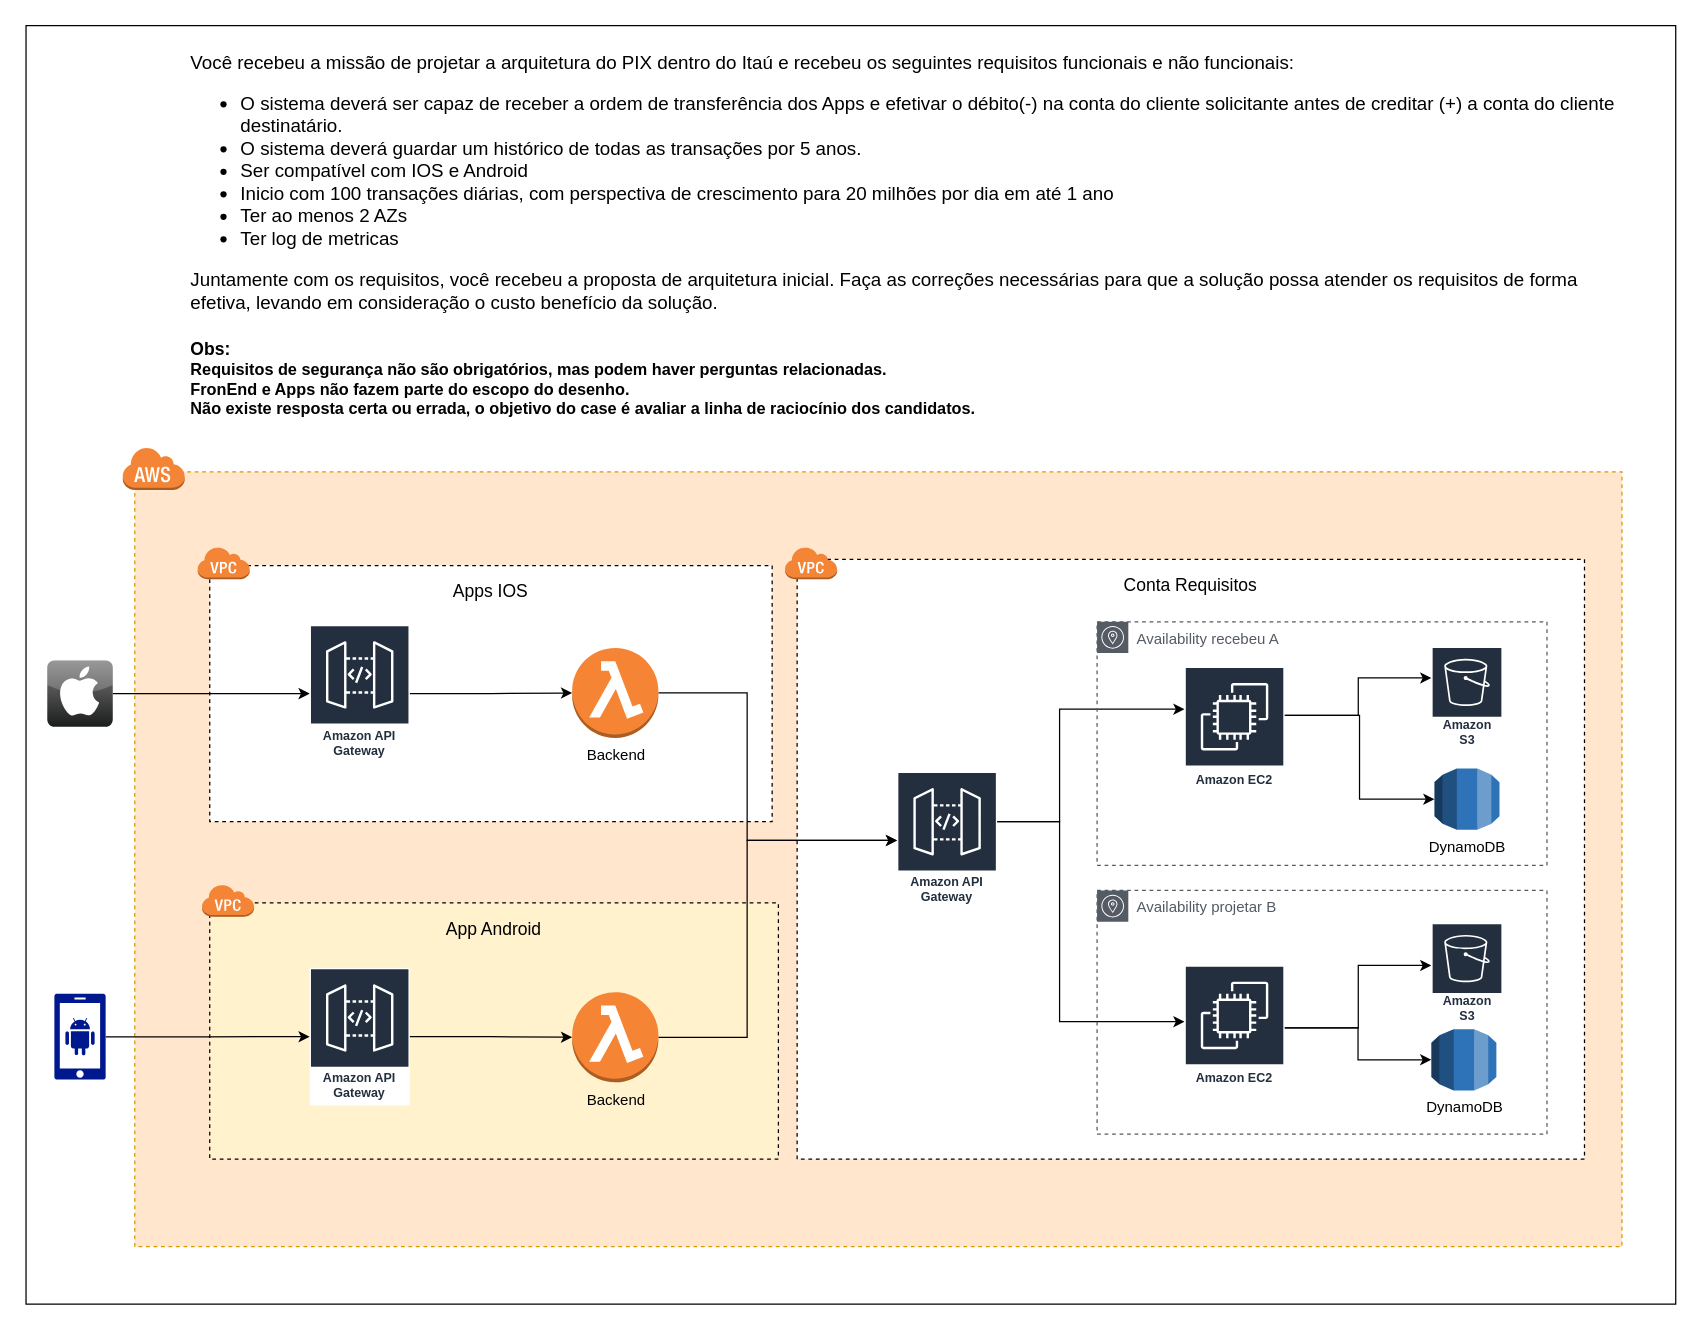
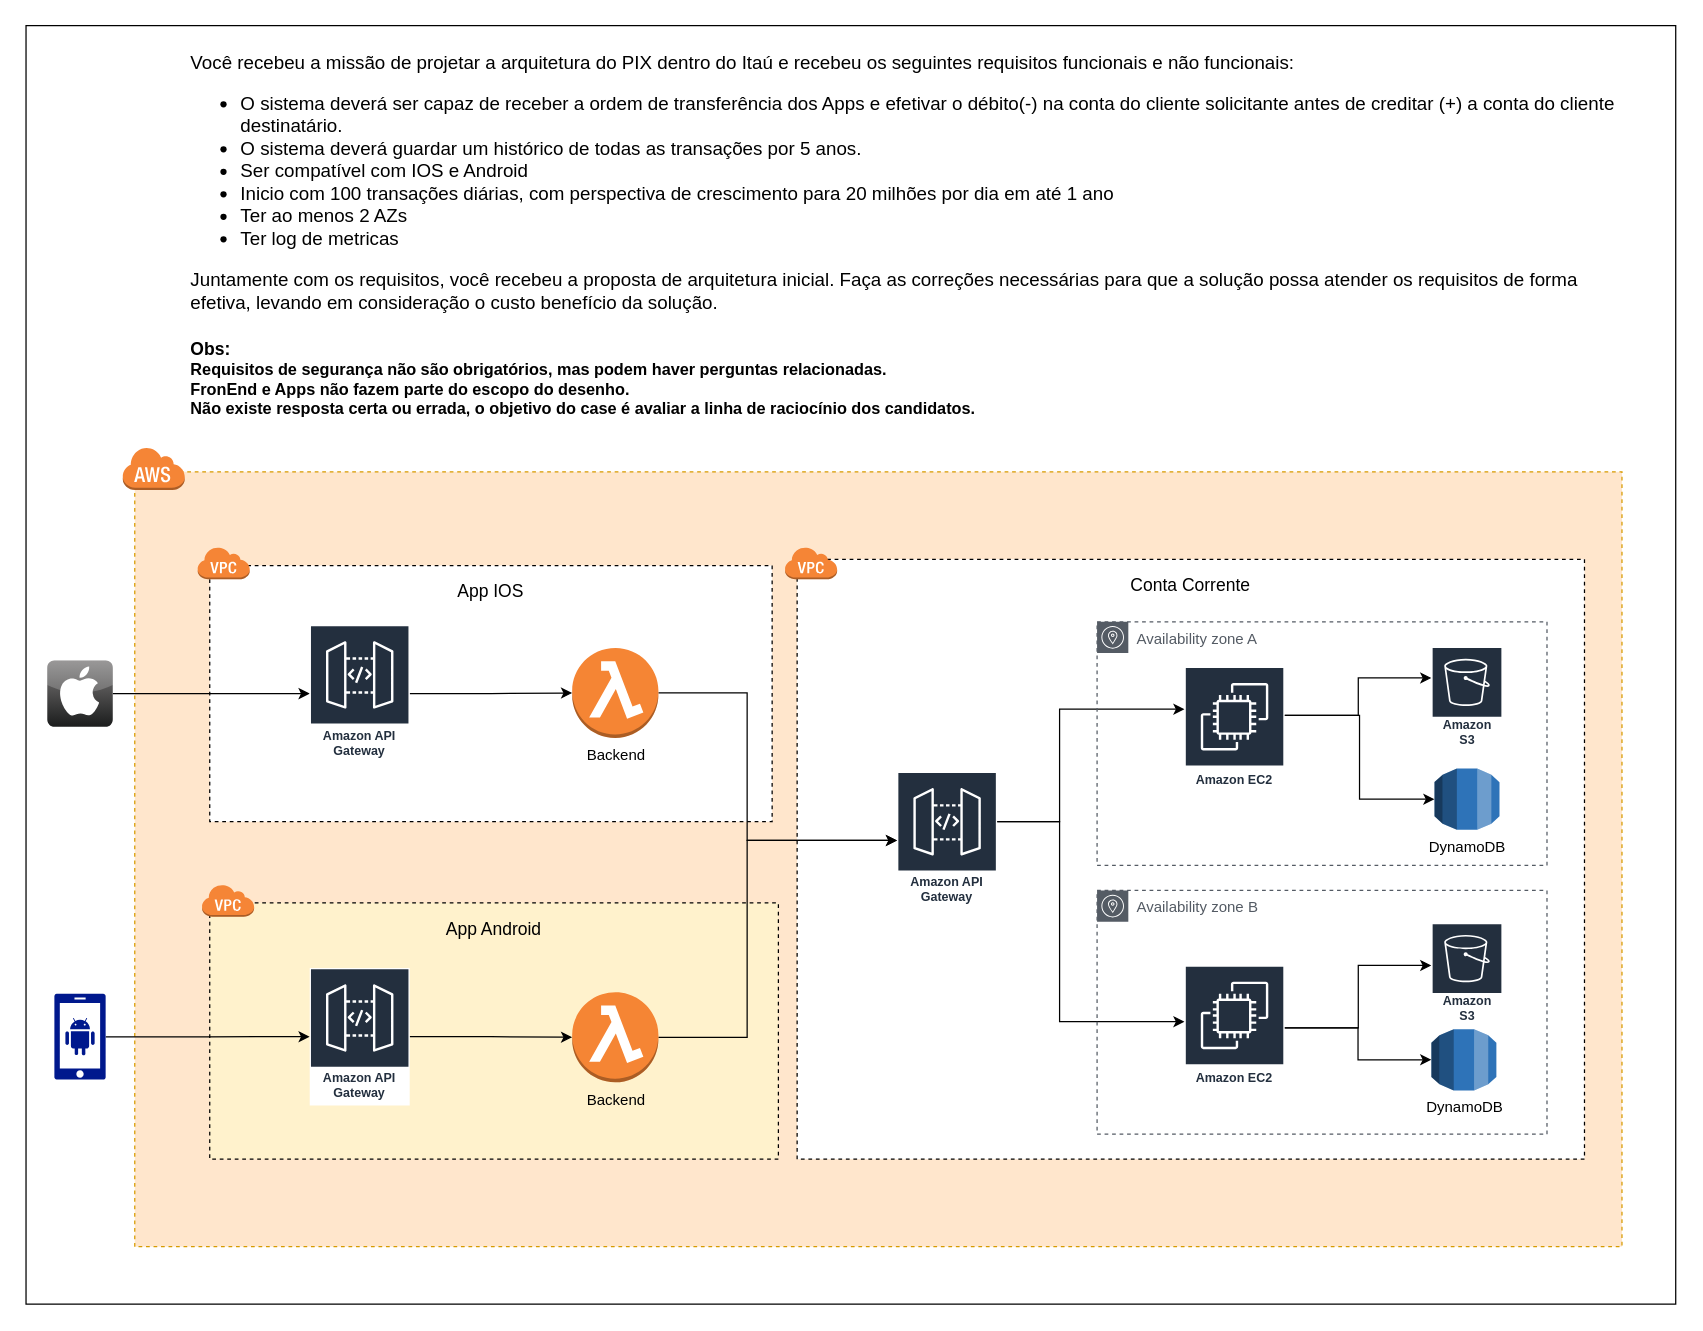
(1191, 586) -> (1191, 586)
(491, 592) -> (491, 592)
(1216, 640) -> (1203, 640)
(1220, 908) -> (1203, 908)
